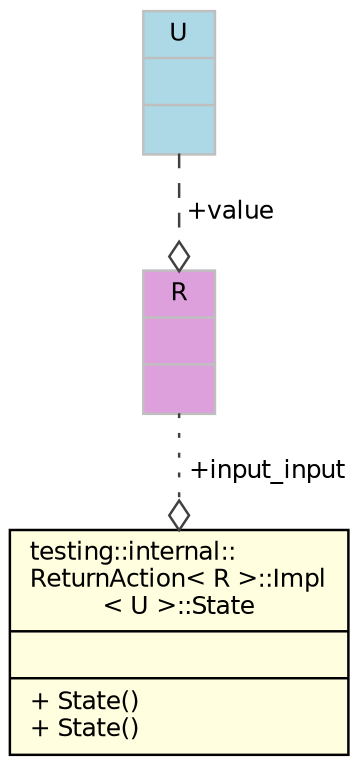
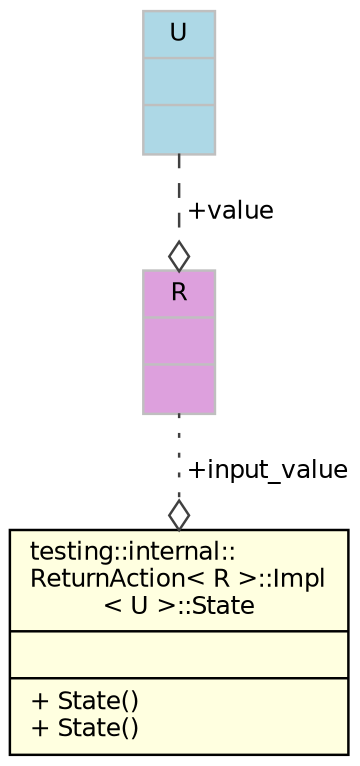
(264, 472) -> (264, 472)
